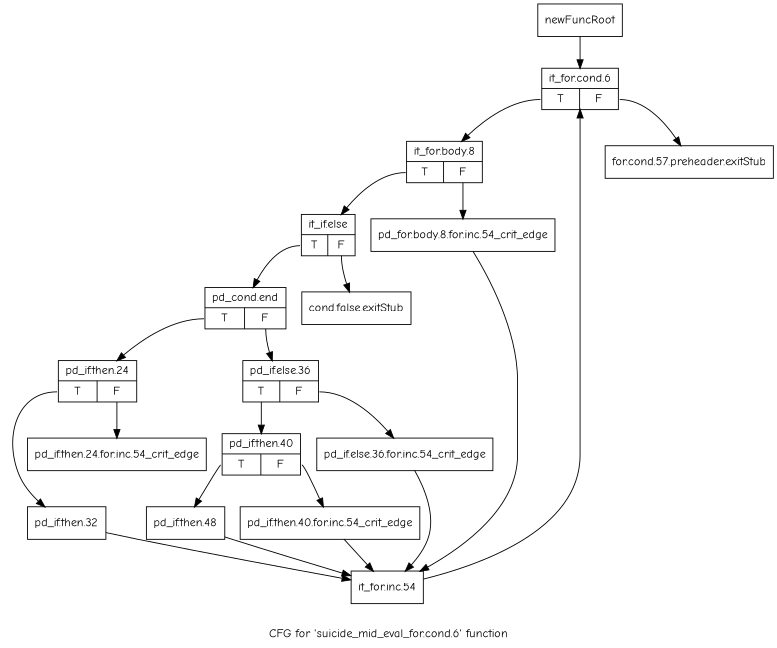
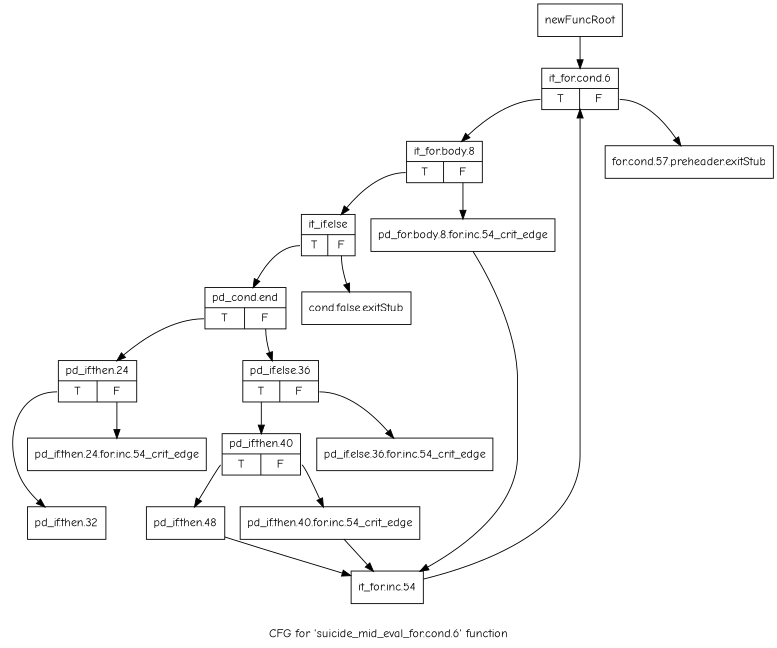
(431, 519) -> none
(224, 556) -> none
